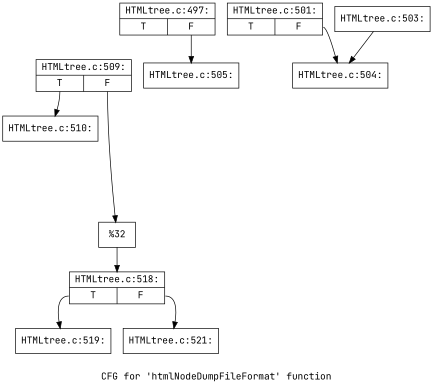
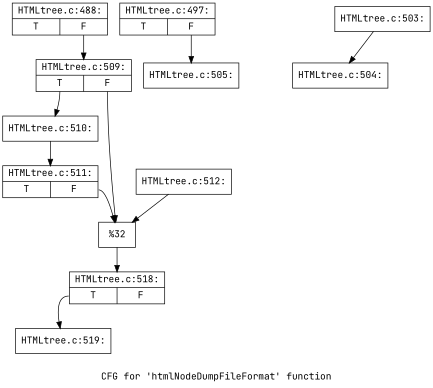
none -> (60, 19)
(275, 19) -> none
none -> (50, 182)
none -> (184, 182)
(171, 341) -> none
